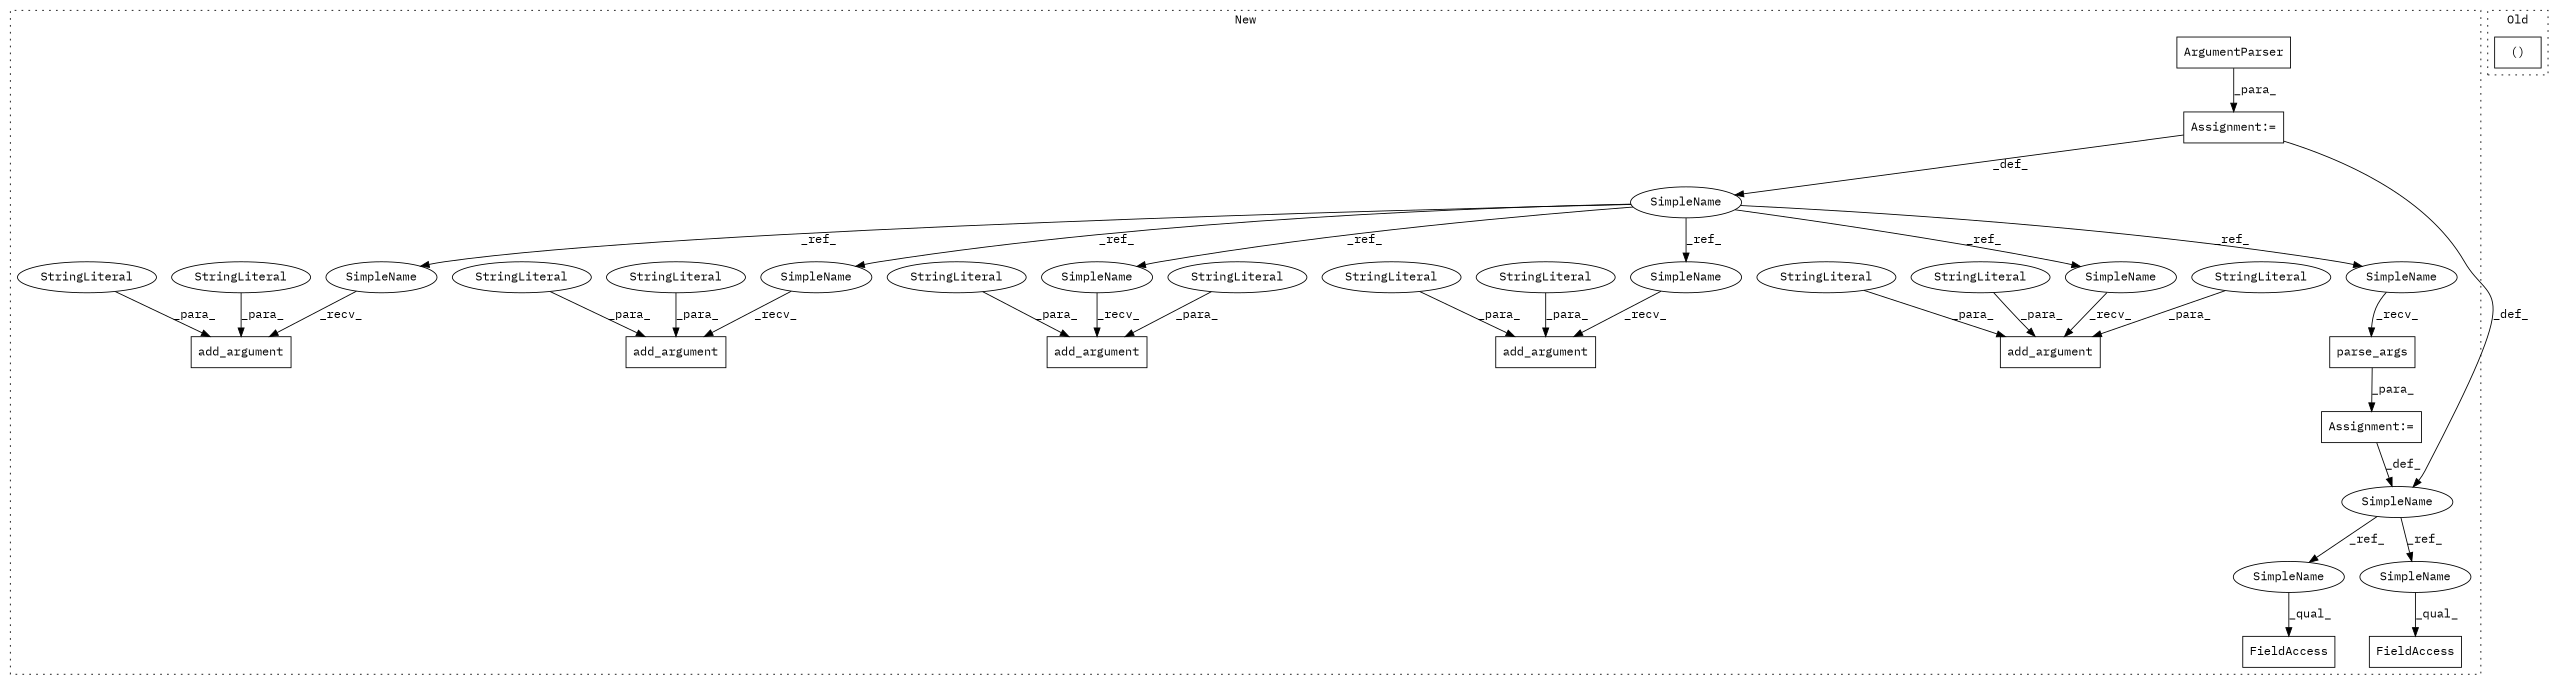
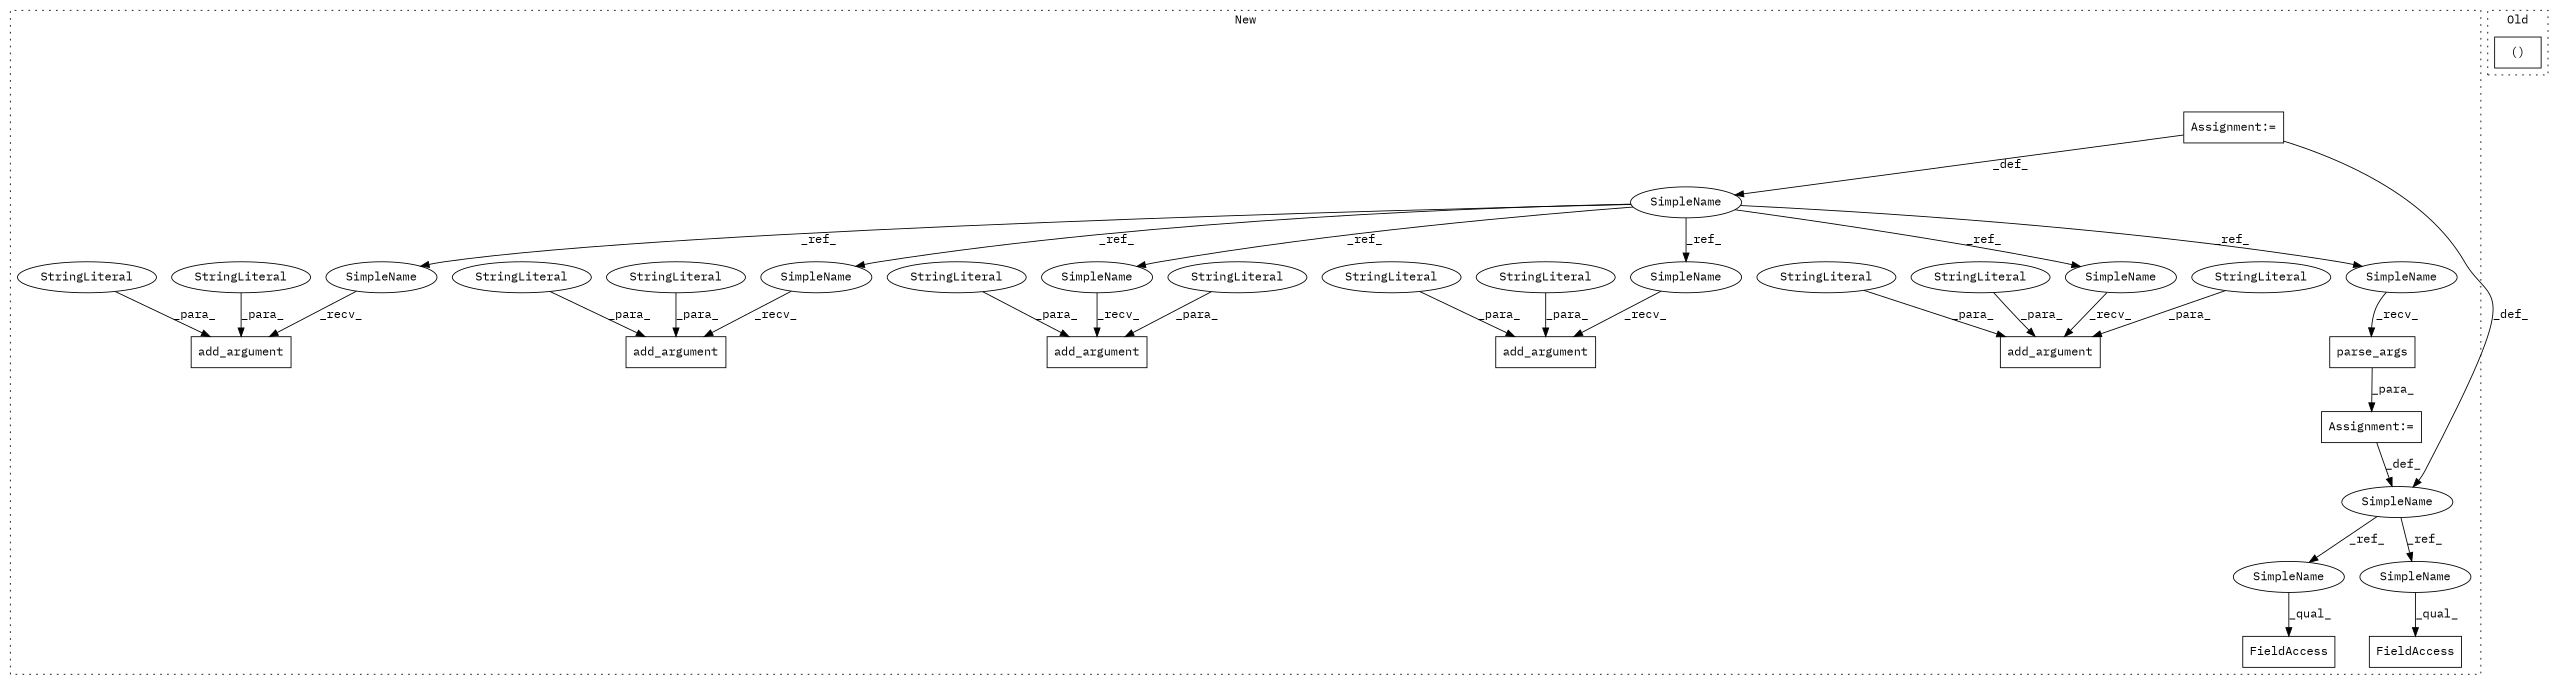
(2234, 53) -> none
